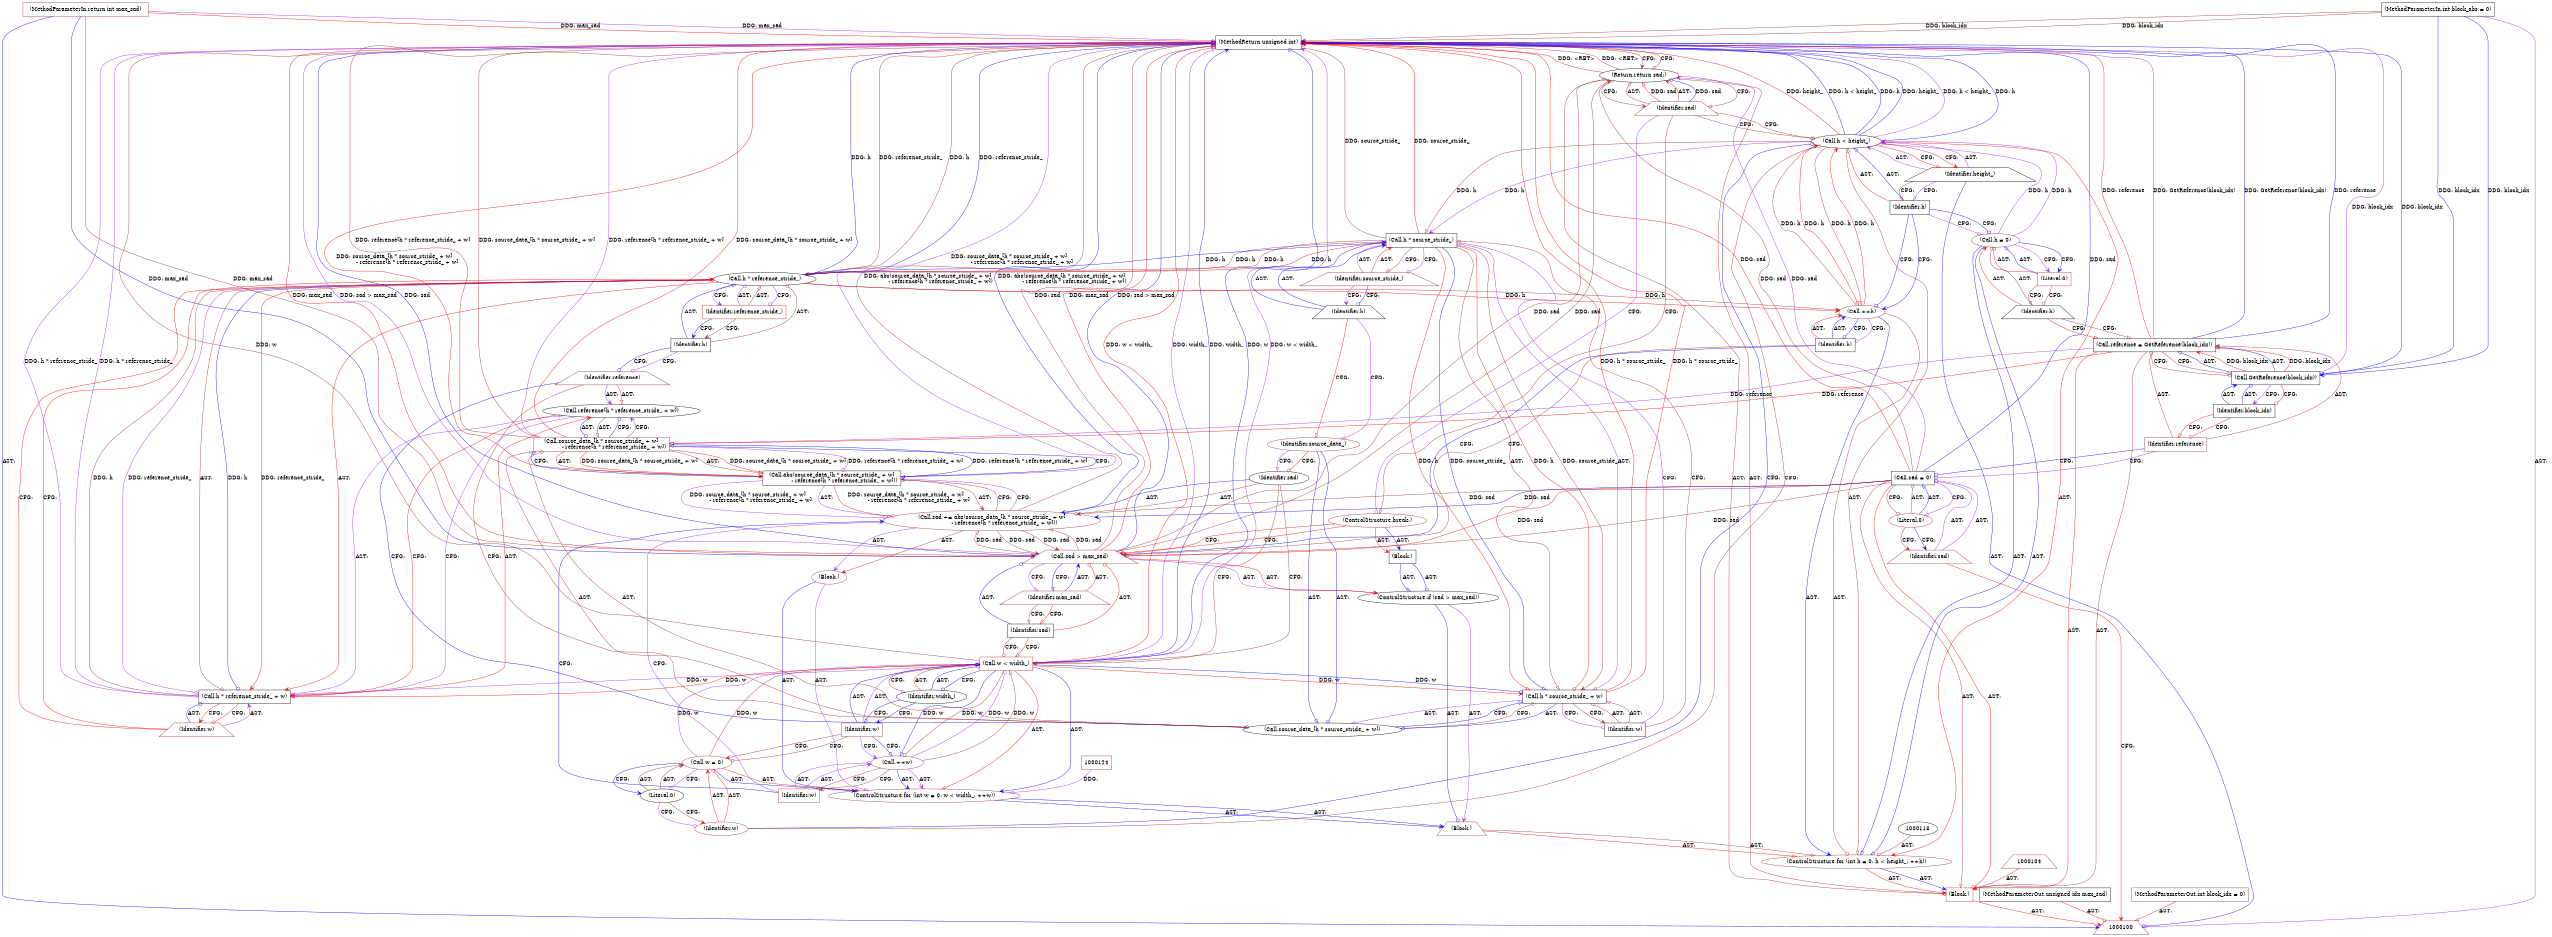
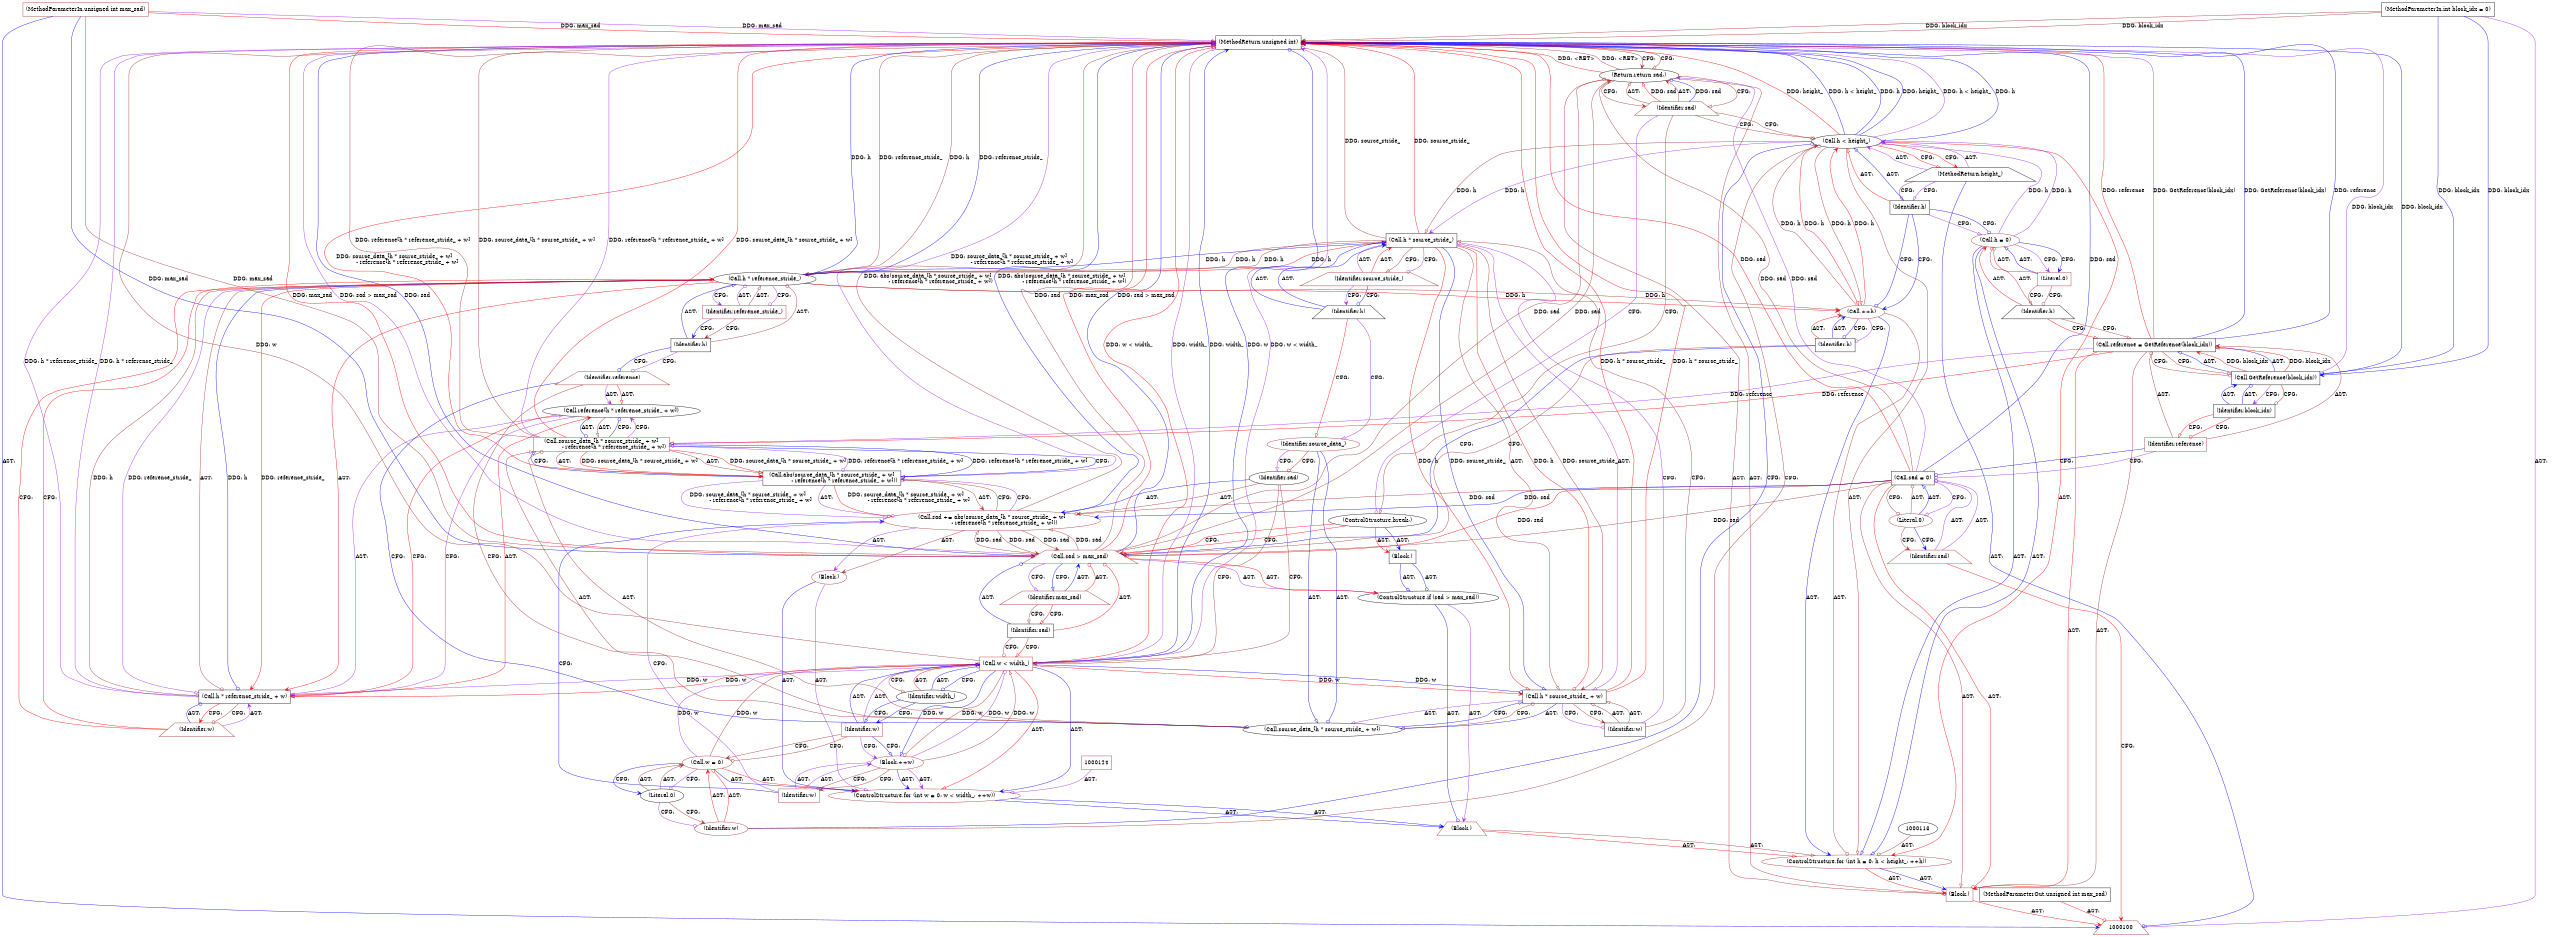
(86, 9) -> (86, 9)
(2438, 9) -> (2438, 9)
(1970, 174) -> (1970, 174)
(1378, 521) -> (1378, 521)
(897, 763) -> (897, 763)
(1092, 779) -> (1092, 779)
(2029, 862) -> none
(2045, 895) -> (2045, 895)
(2190, 895) -> none
